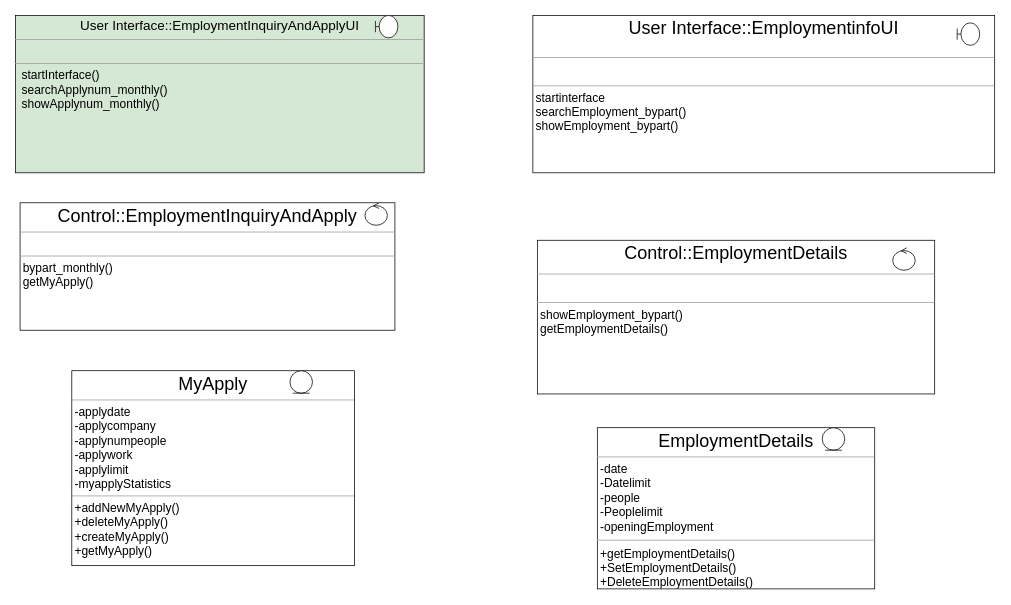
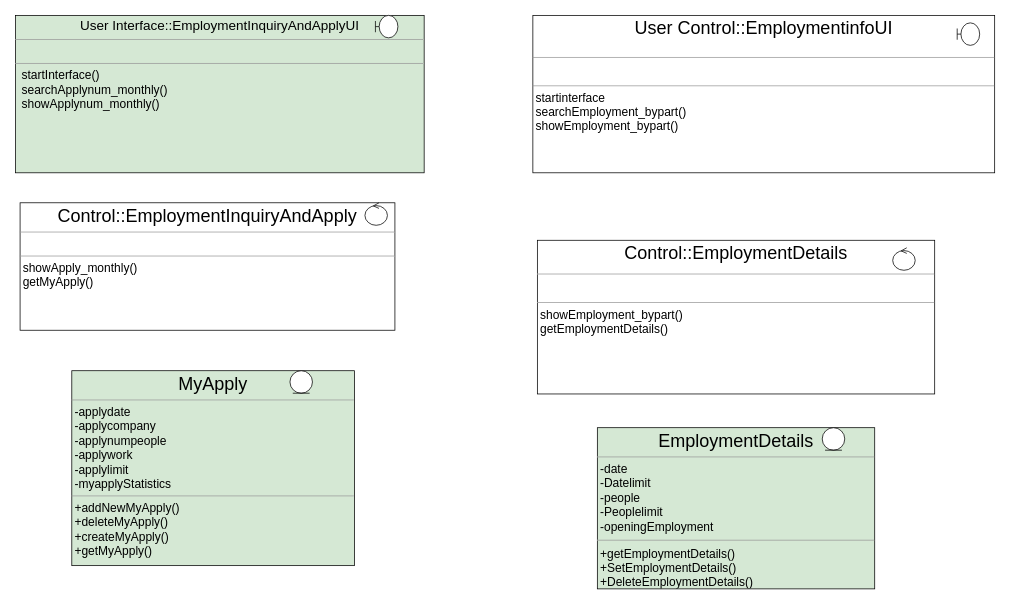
(608, 37) -> (601, 37)
(99, 219) -> (99, 219)
(213, 468) -> (213, 468)
(736, 509) -> (736, 509)
